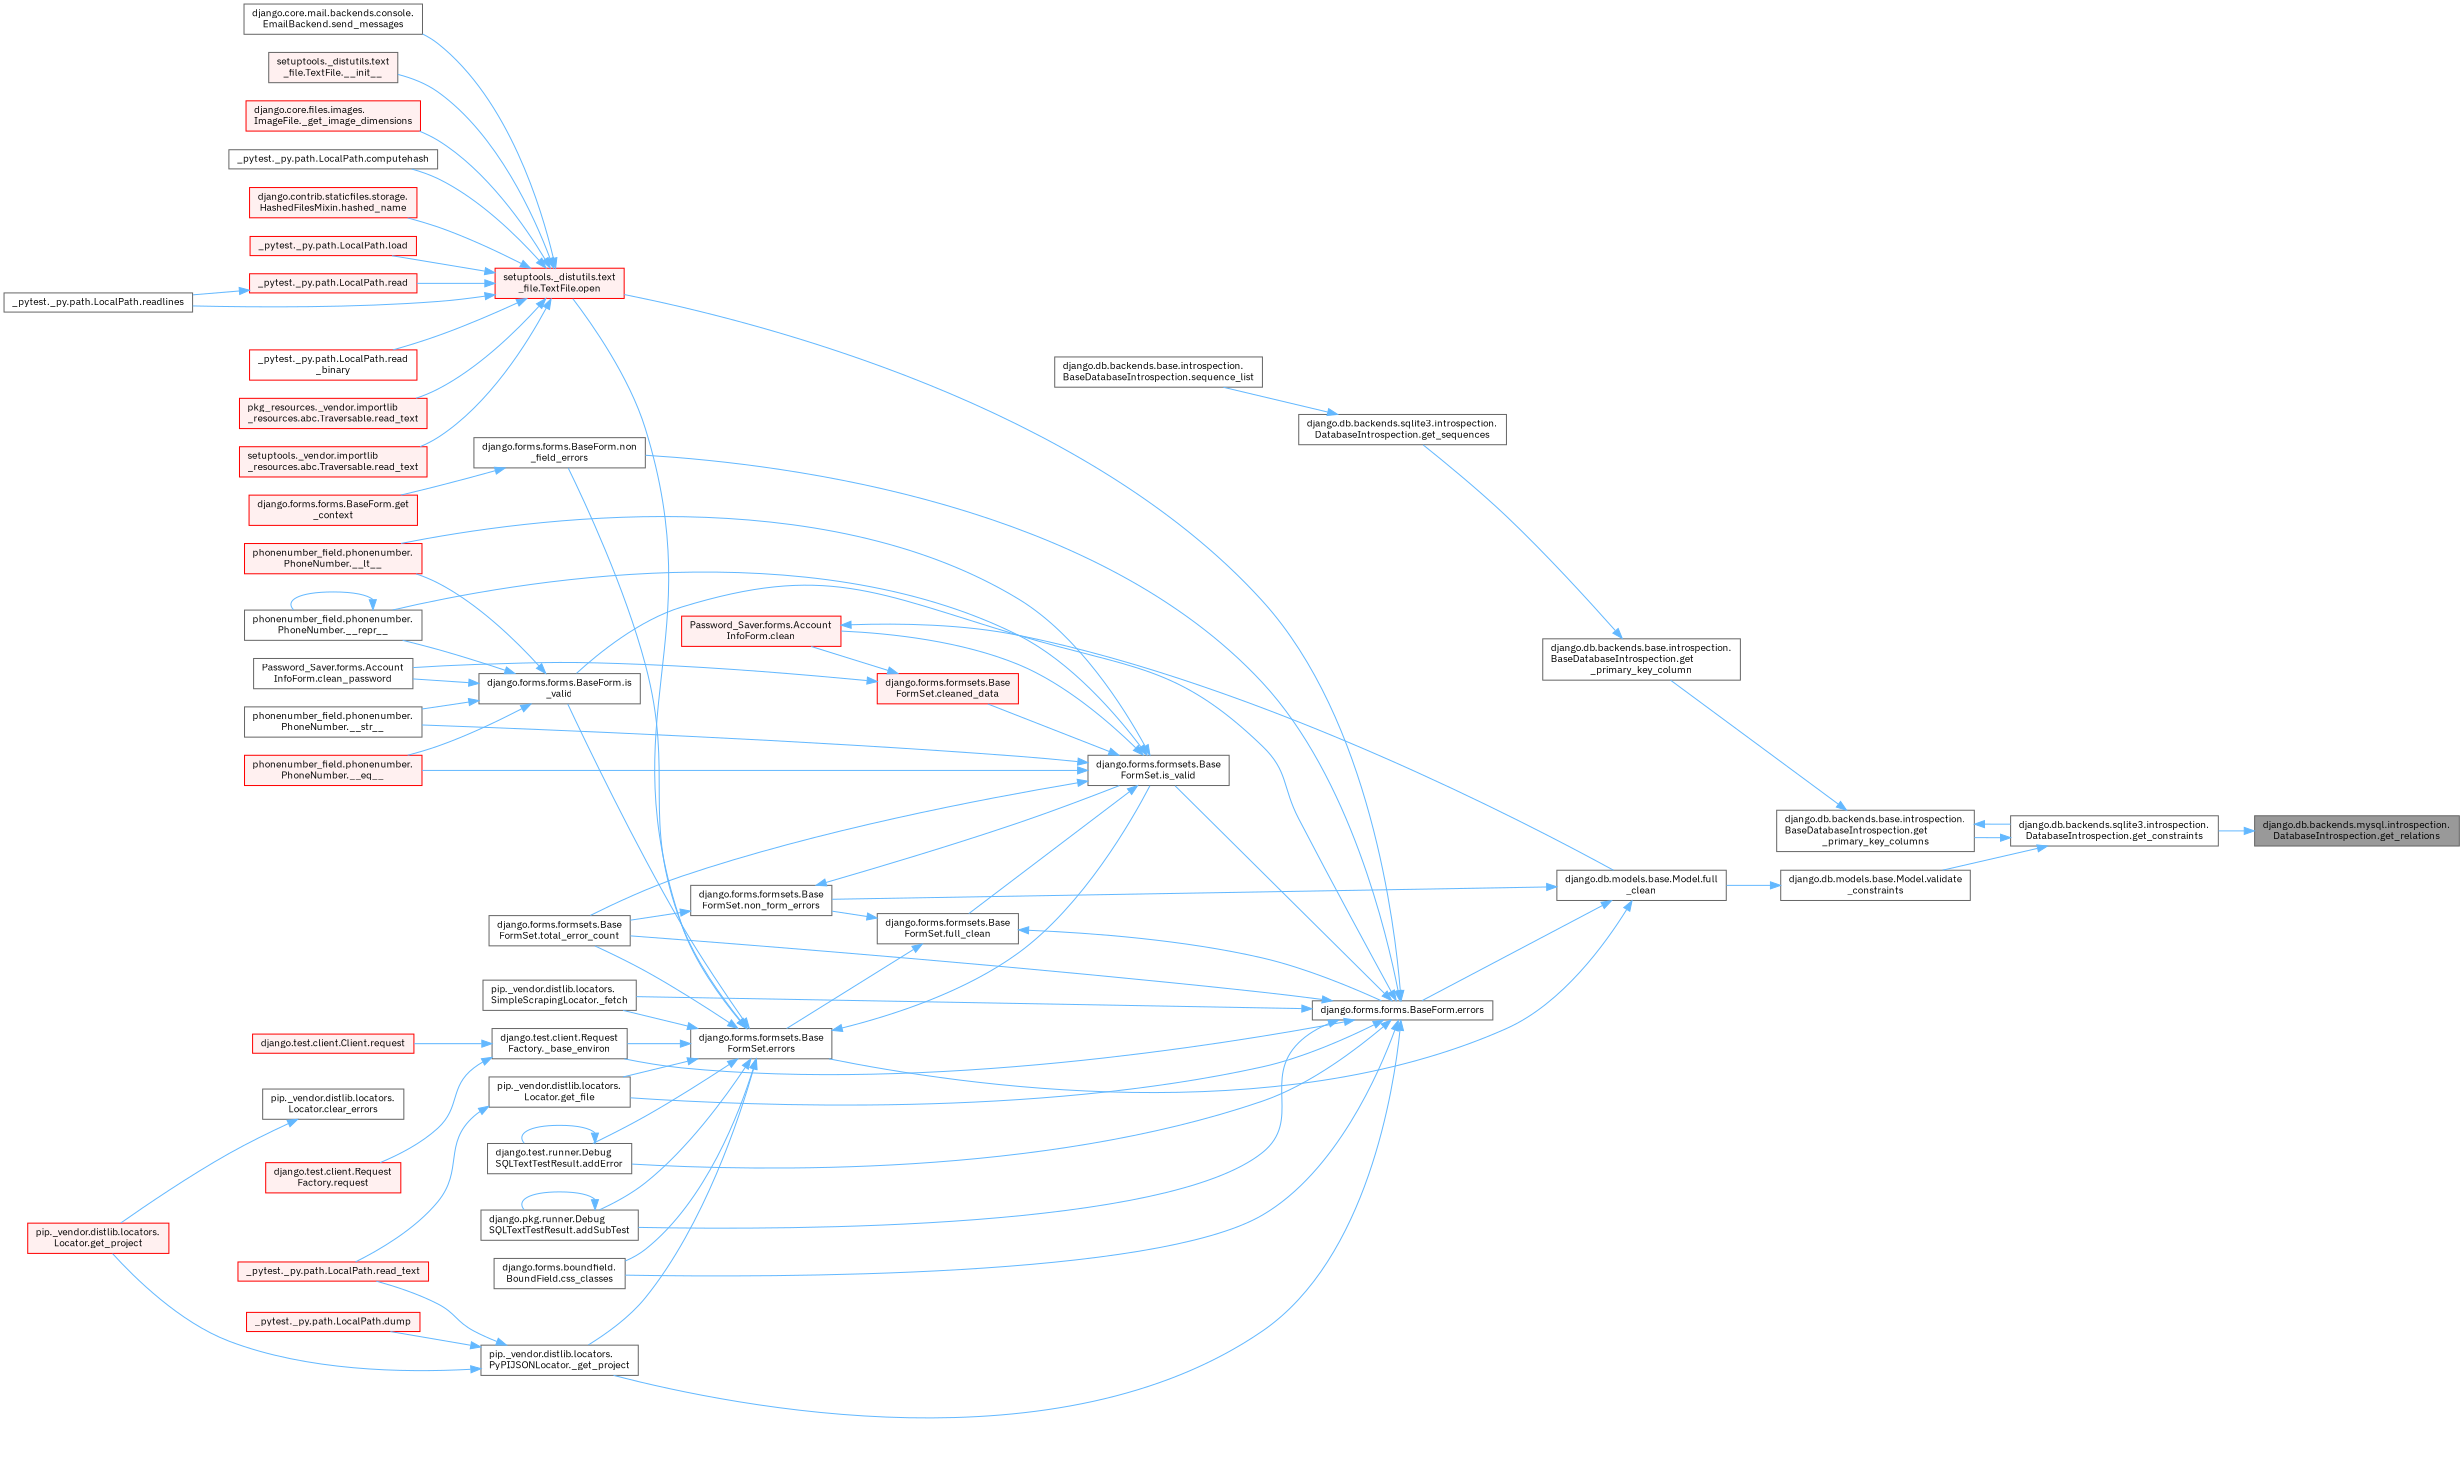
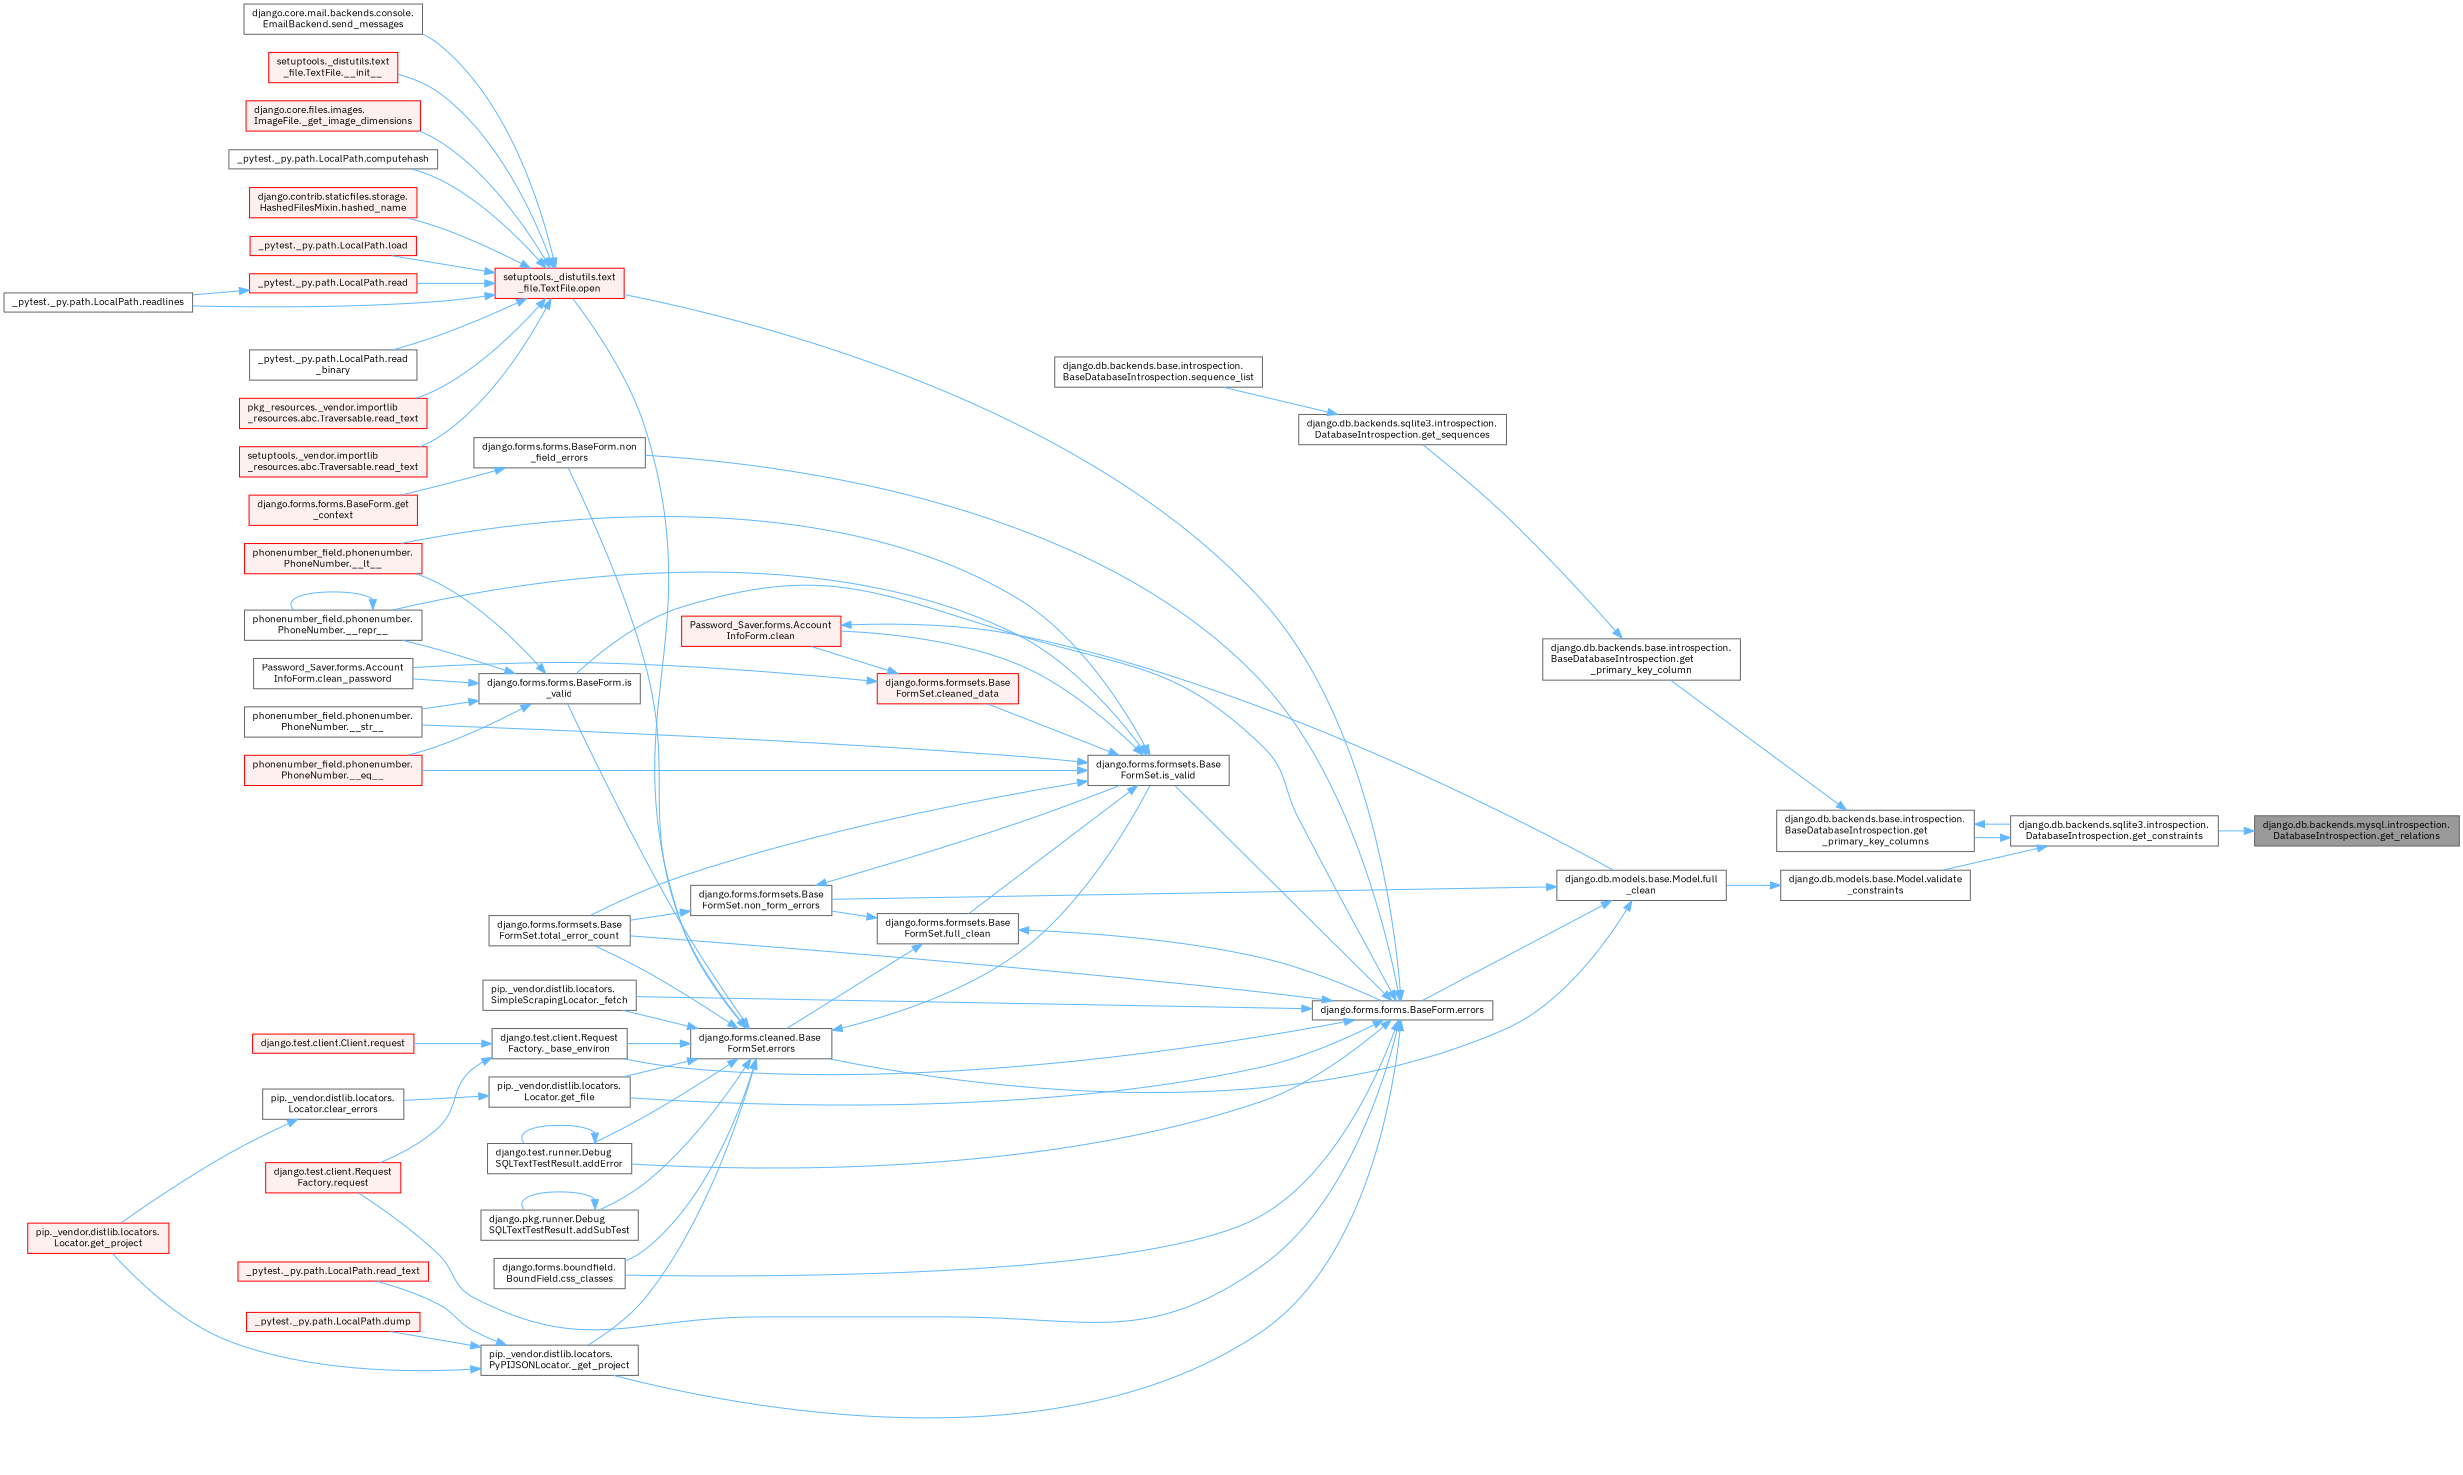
(333, 68) -> (333, 68)
(333, 365) -> (333, 365)
(761, 1044) -> (761, 1044)
(438, 1202) -> (441, 1098)
(1033, 1214) -> (931, 1317)
